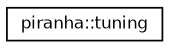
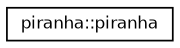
(85, 24) -> (90, 24)
